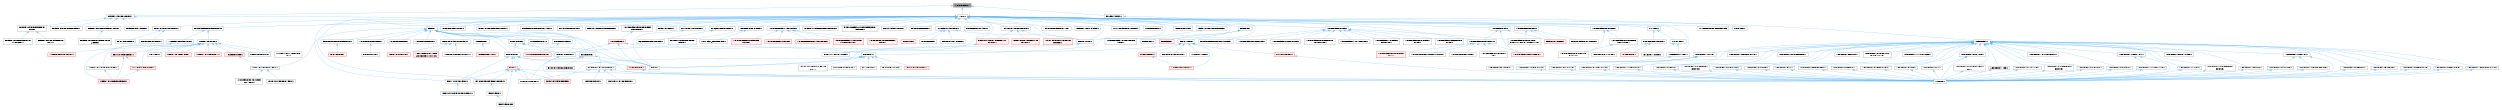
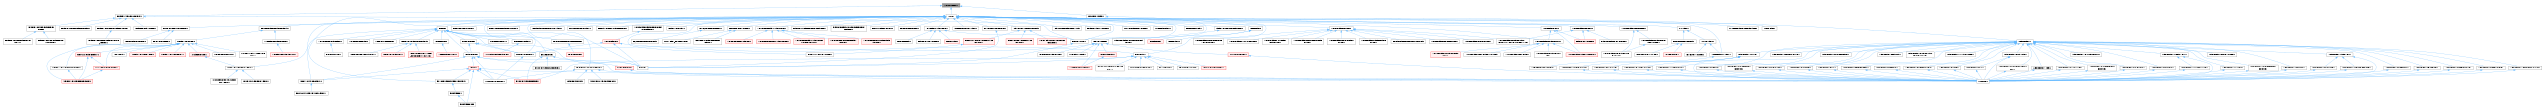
none -> (1308, 42)
